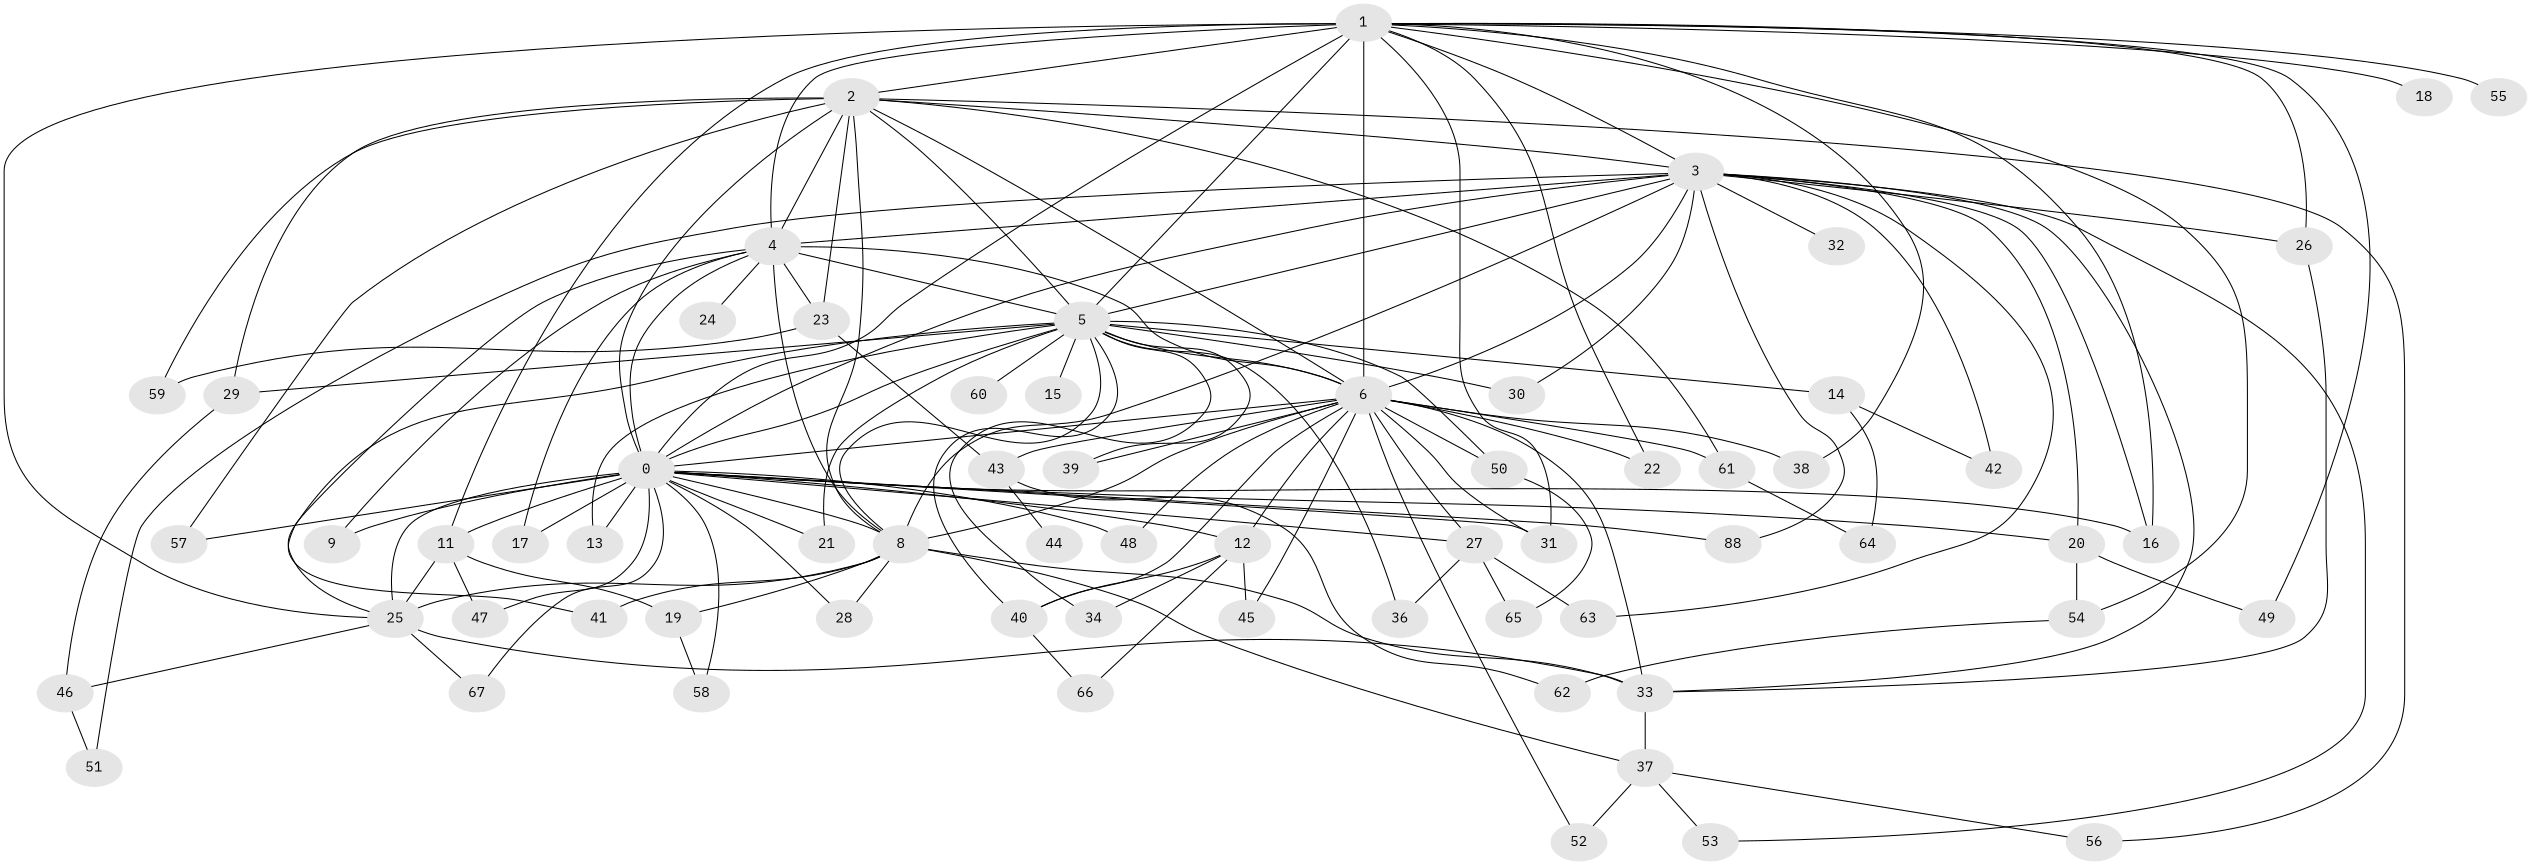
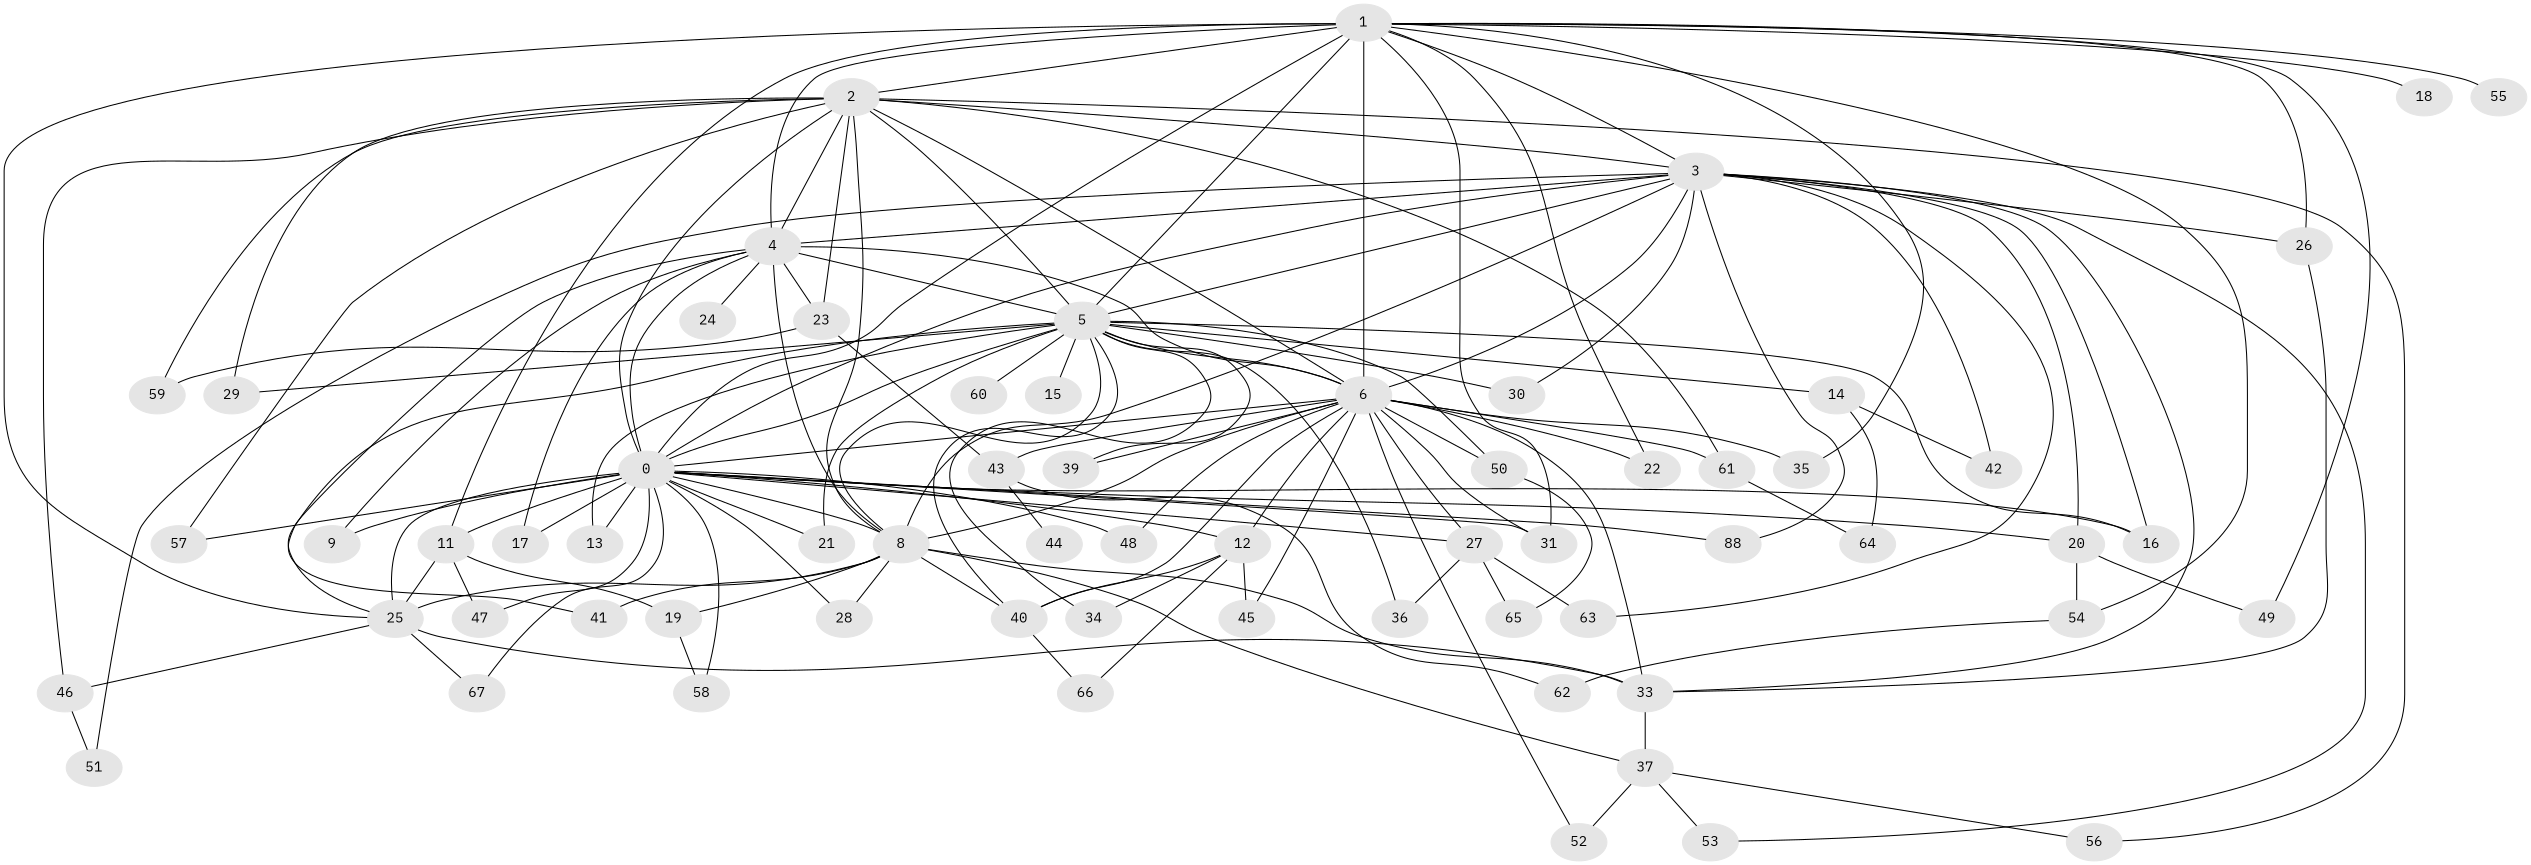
(2021, 173) -> (1655, 345)
(1837, 246) -> none
(1801, 470) -> (1801, 470)
(108, 524) -> (196, 161)
none -> (960, 581)
